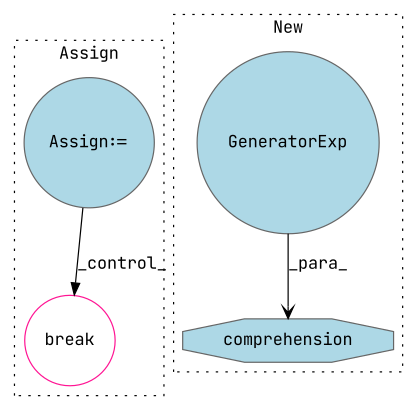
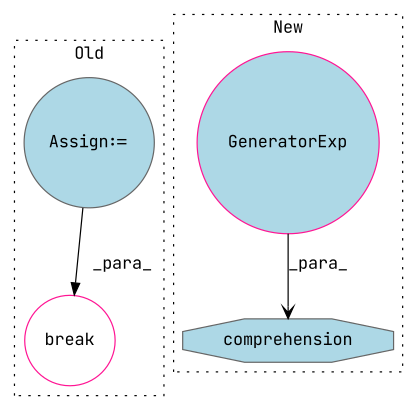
(89, 54) -> (89, 54)
(288, 143) -> (288, 143)
(122, 264) -> (122, 264)
